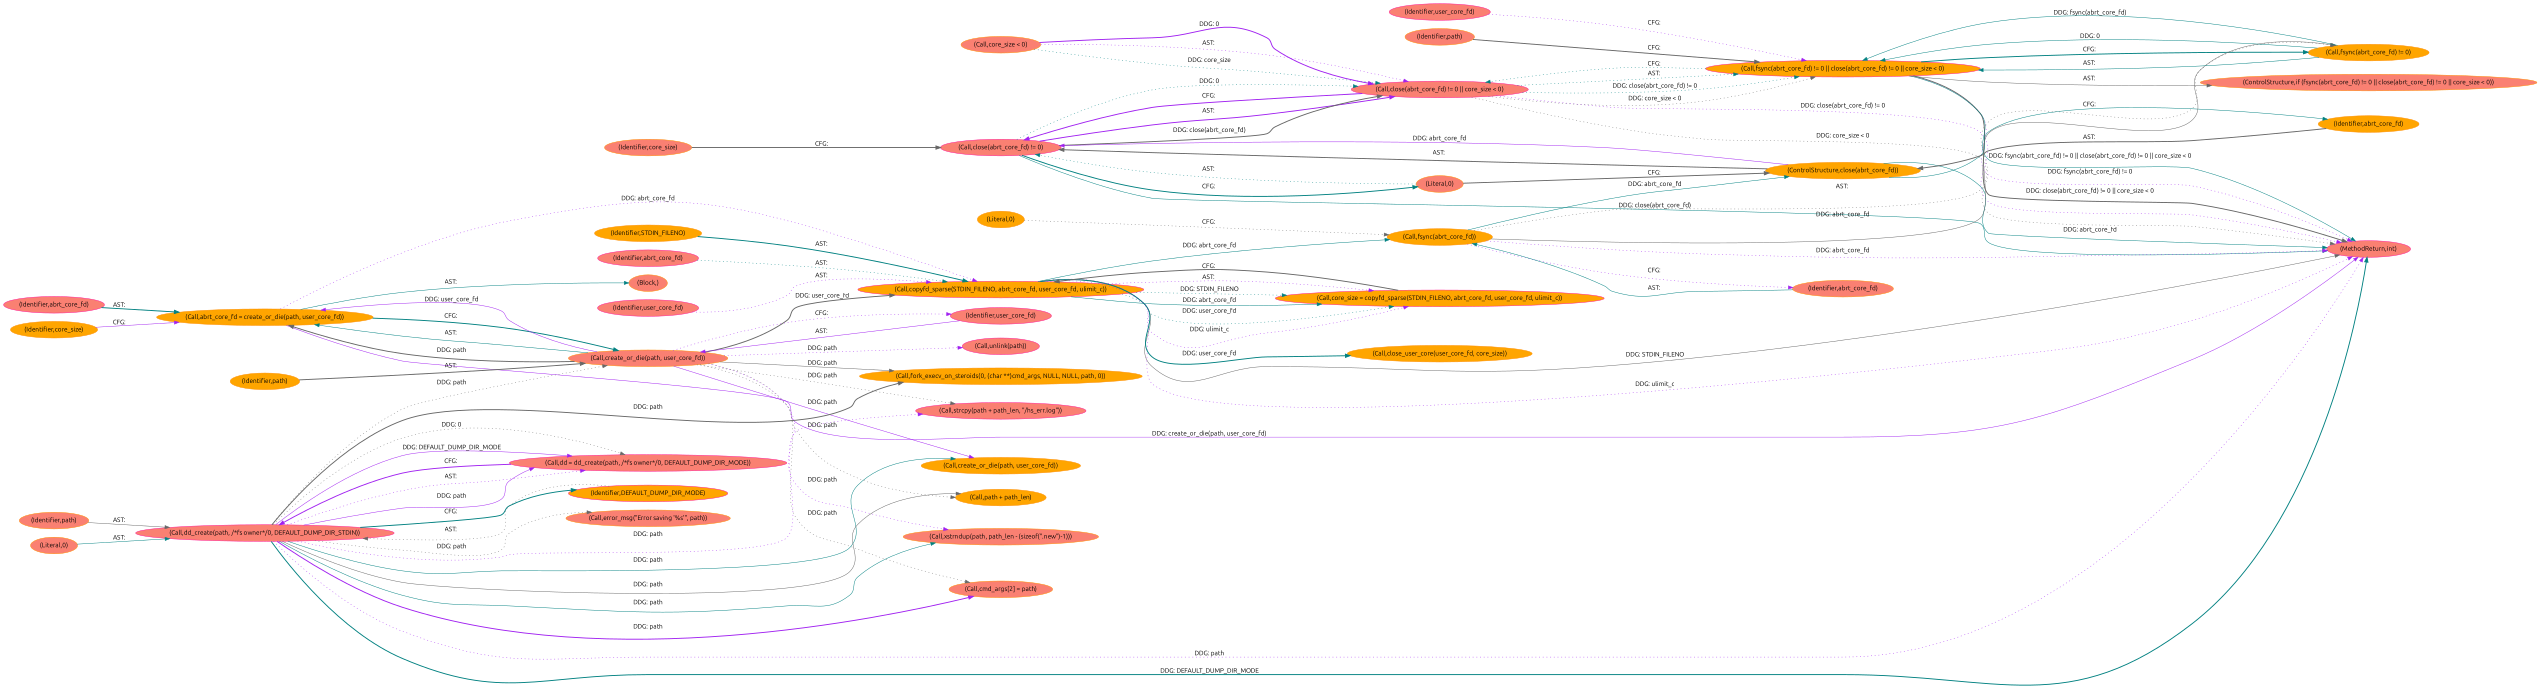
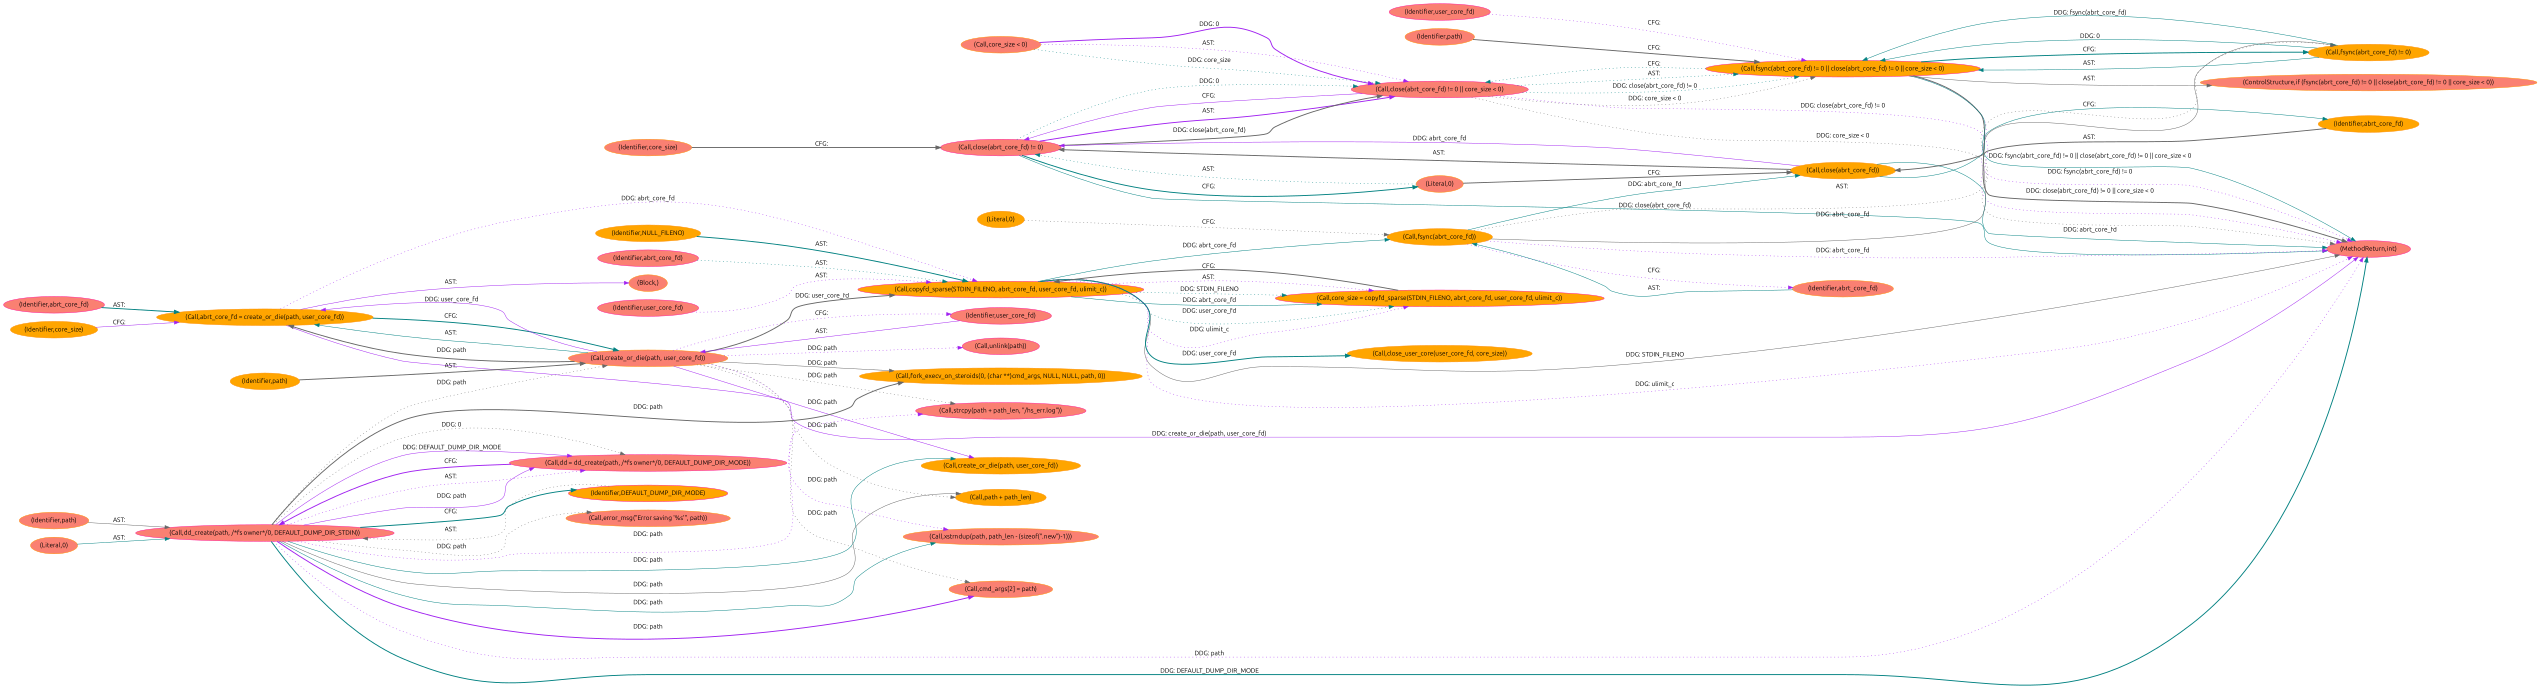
(1194, 104) -> (1194, 104)
(1843, 171) -> (1843, 171)
(648, 233) -> (648, 233)
(462, 287) -> (462, 287)
